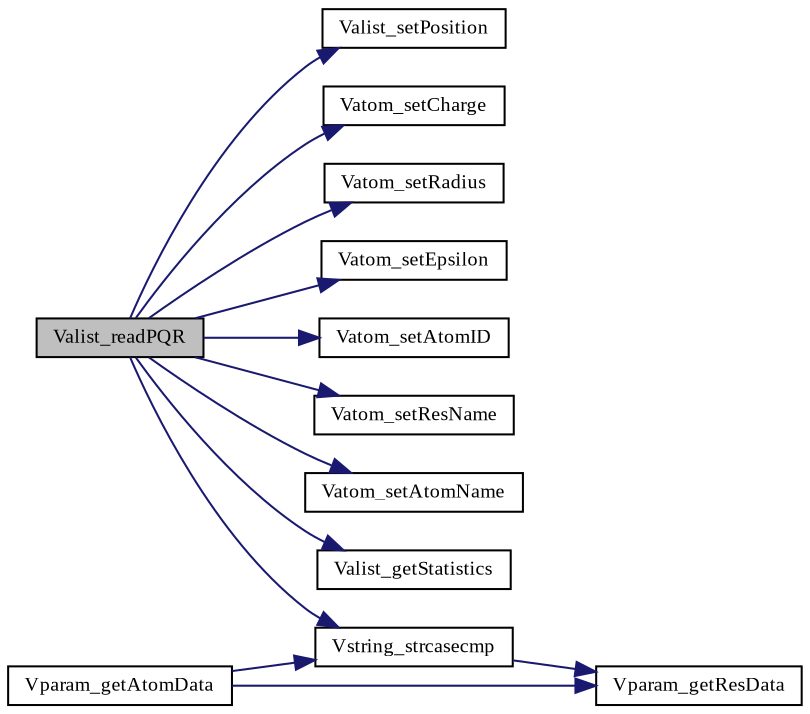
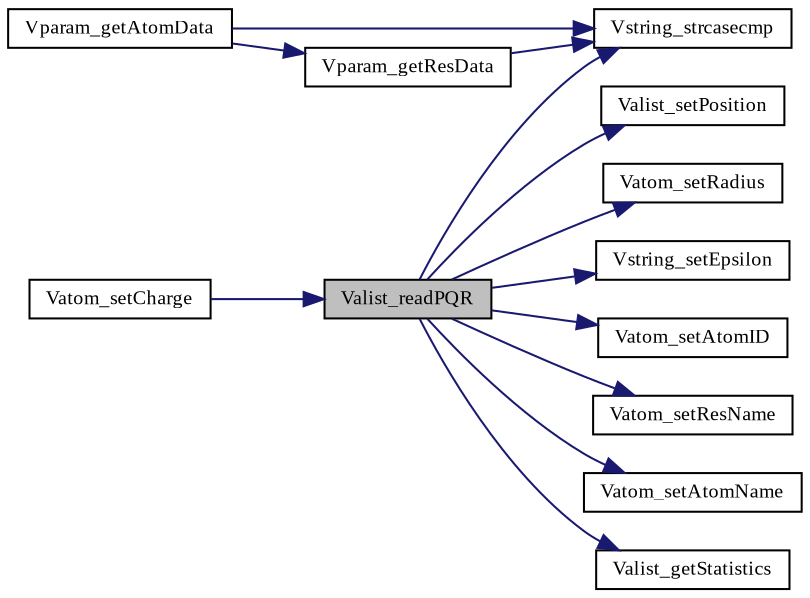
(221, 216) -> (257, 299)
(414, 260) -> (693, 260)
(544, 665) -> (542, 49)
